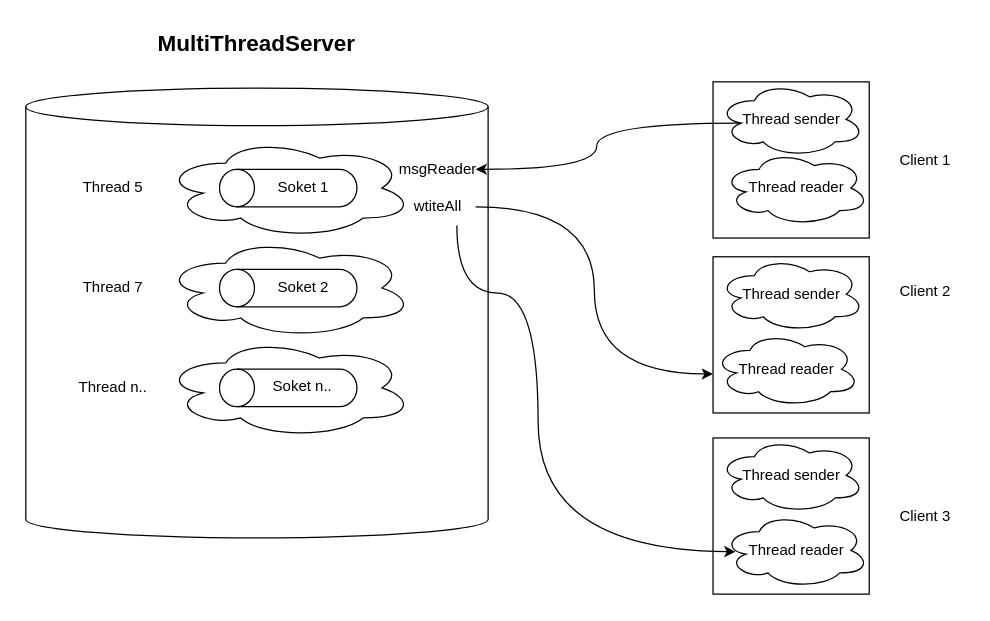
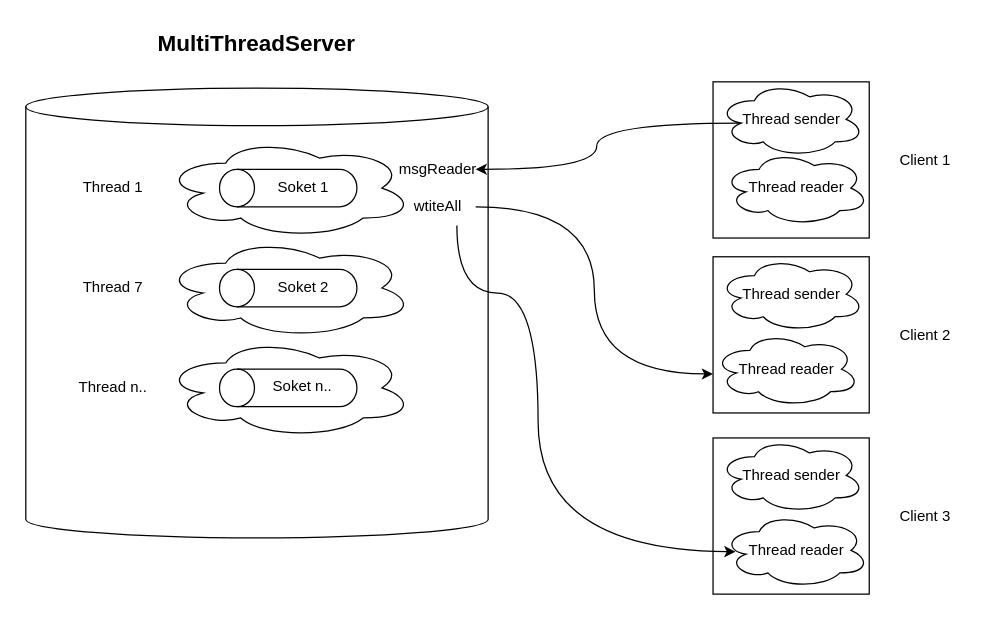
(113, 188) -> (113, 188)
(926, 291) -> (926, 335)
